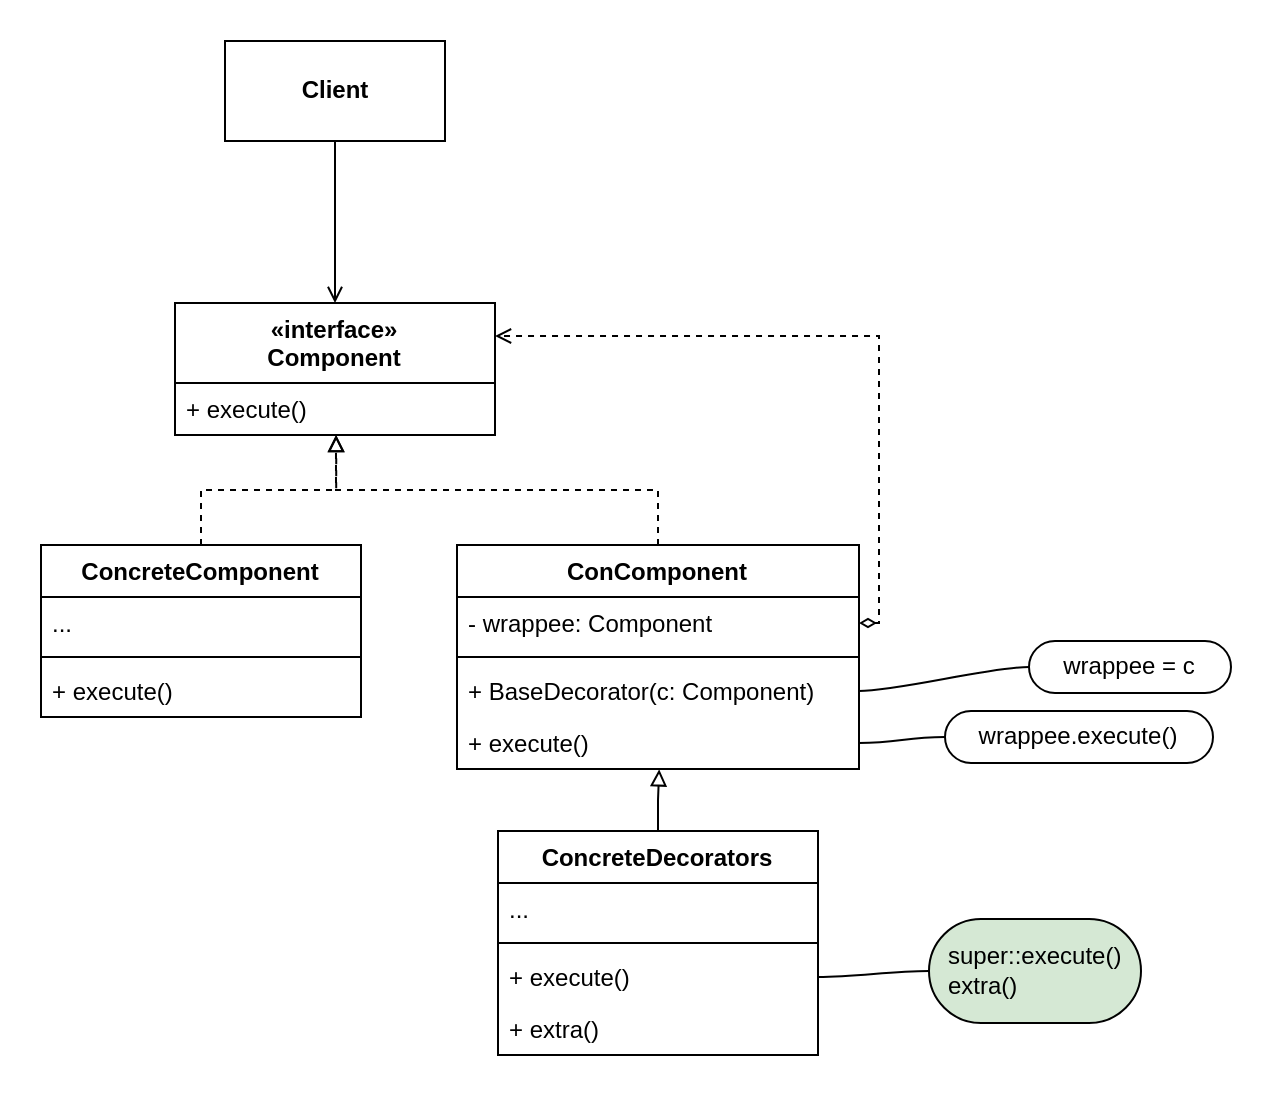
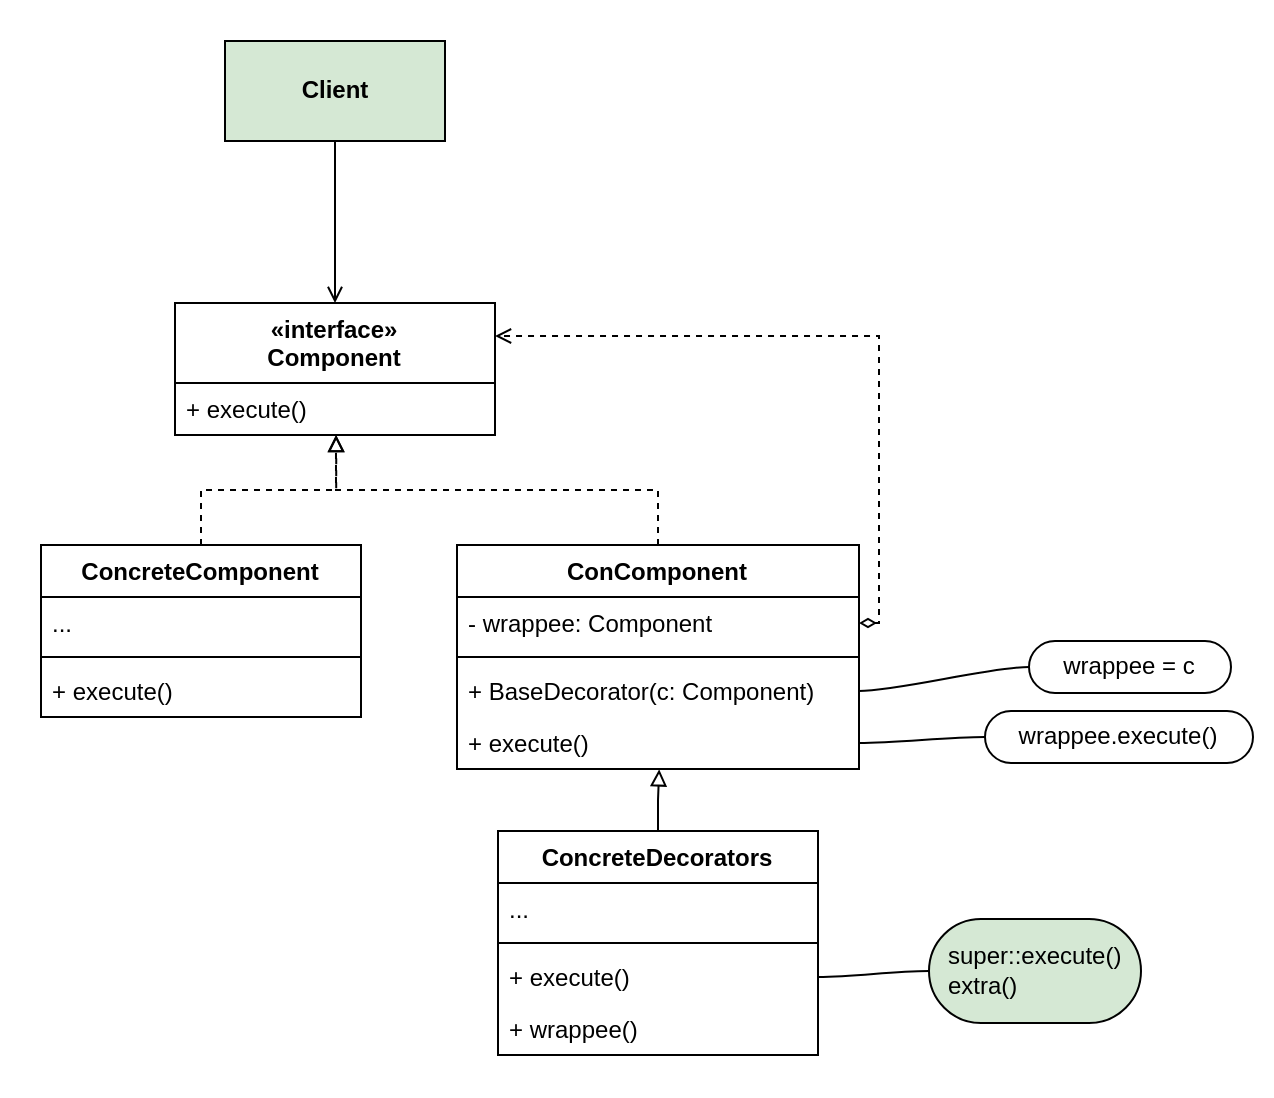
(335, 91) -> (335, 91)
(1079, 737) -> (1119, 737)
(566, 1030) -> (580, 1030)
